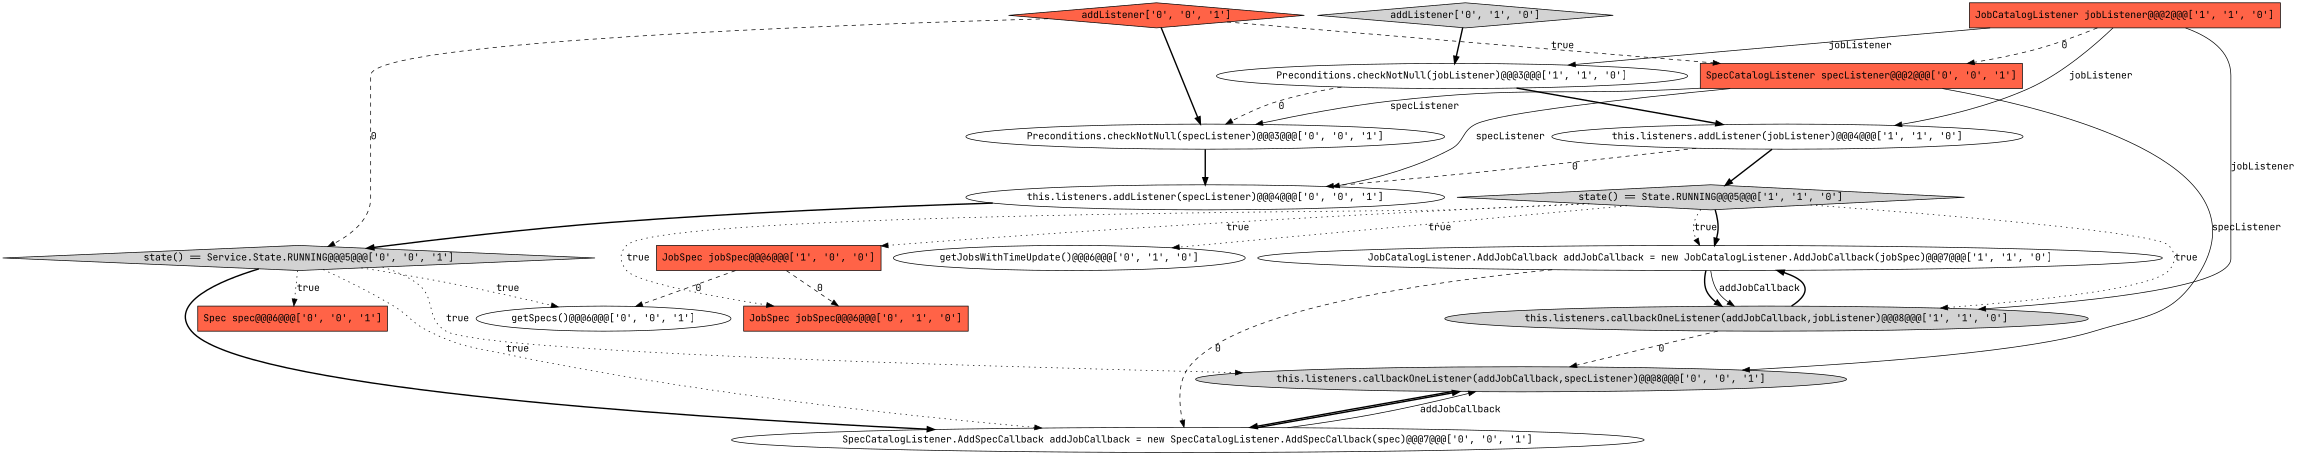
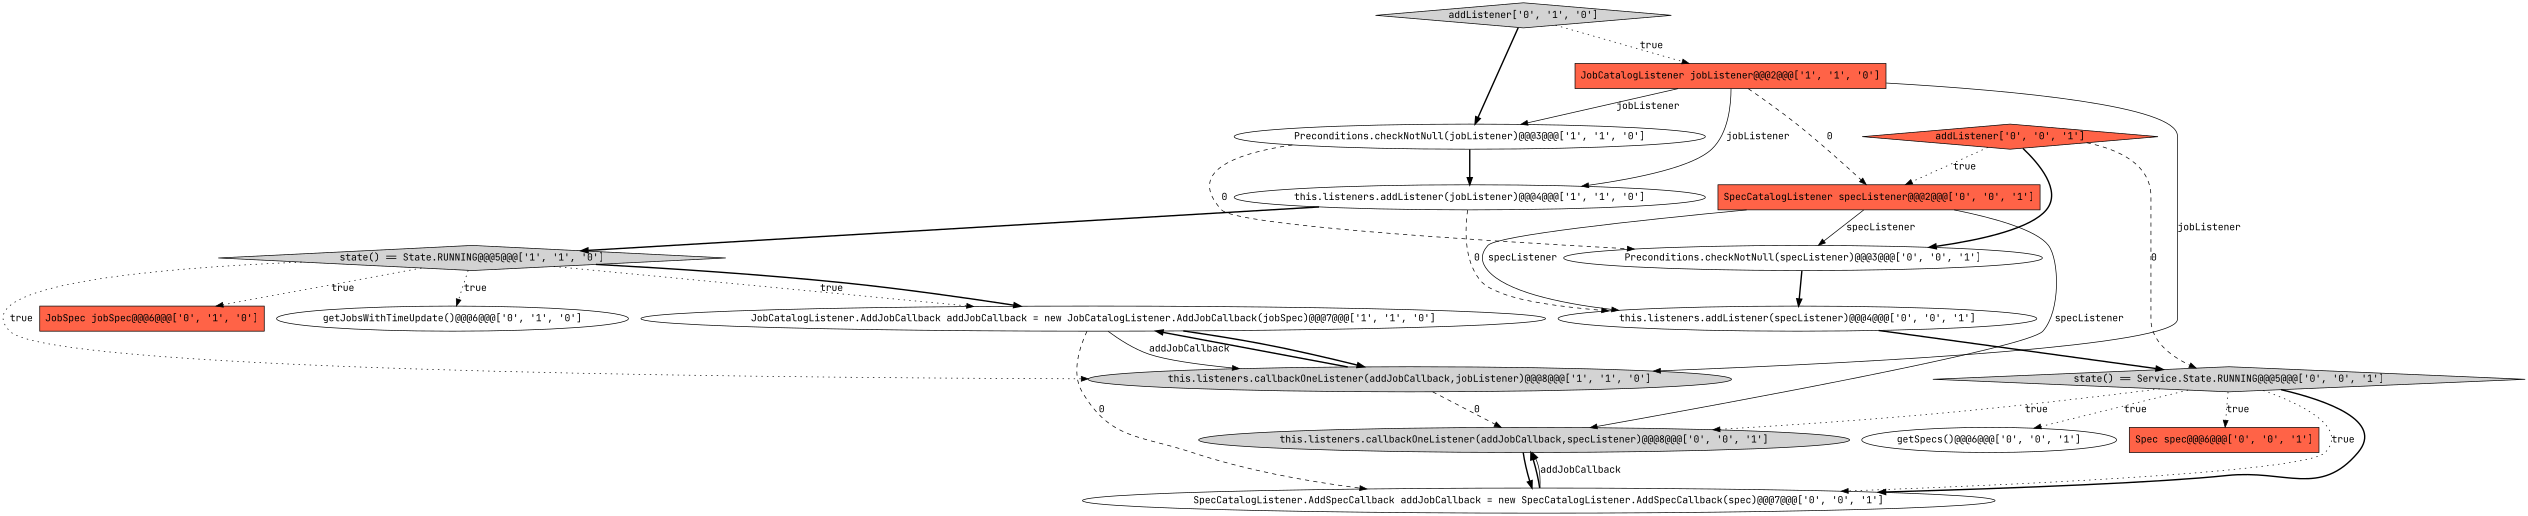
(1470, 42) -> (1950, 165)
none -> (1619, 43)
(769, 258) -> none
